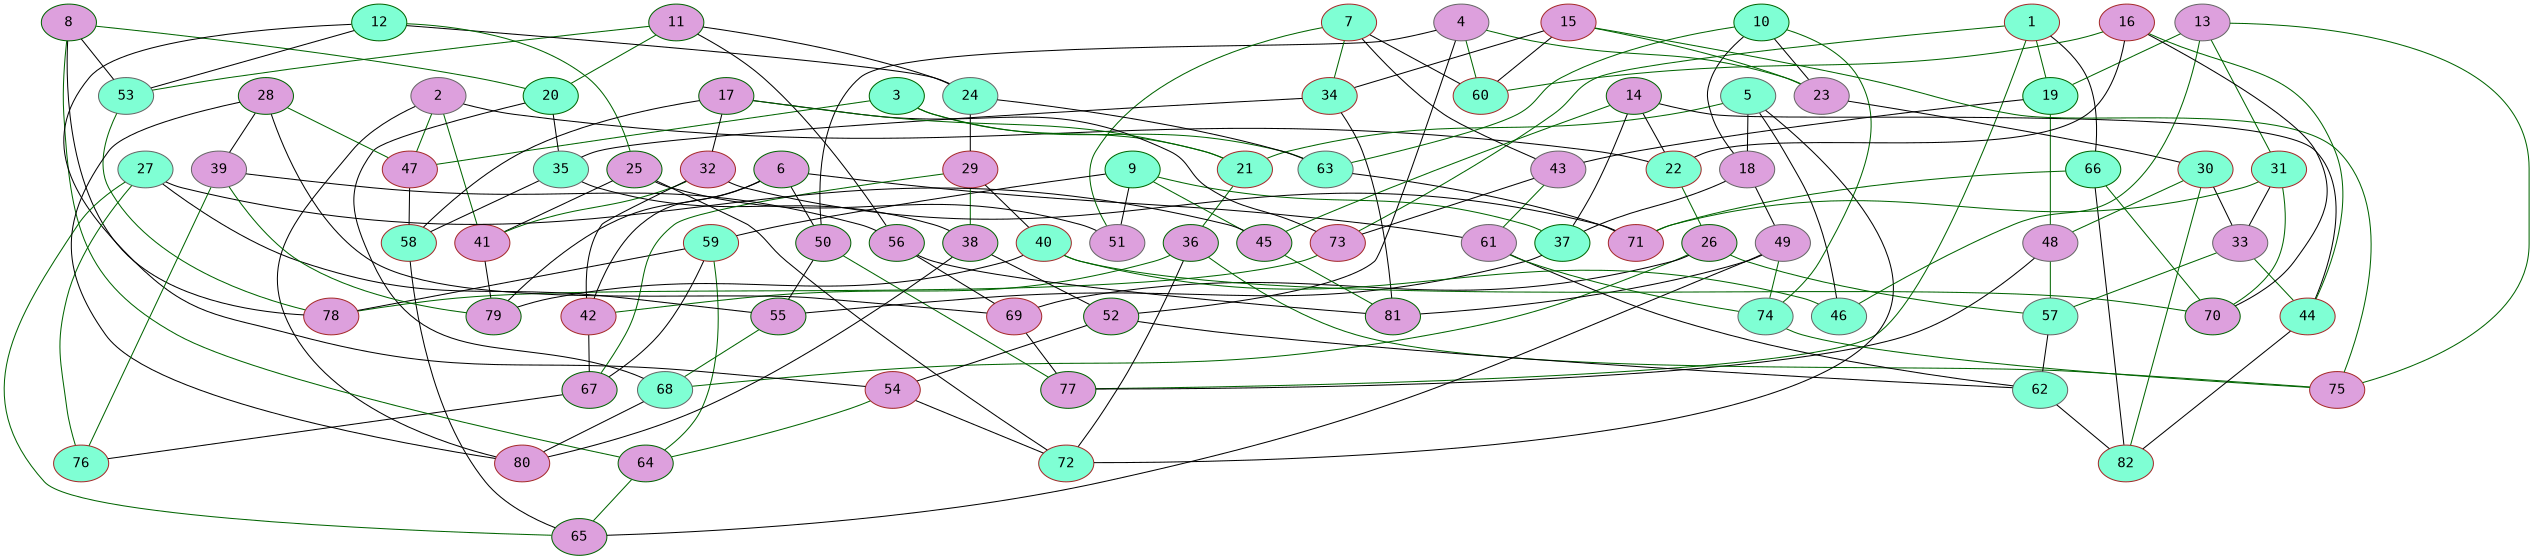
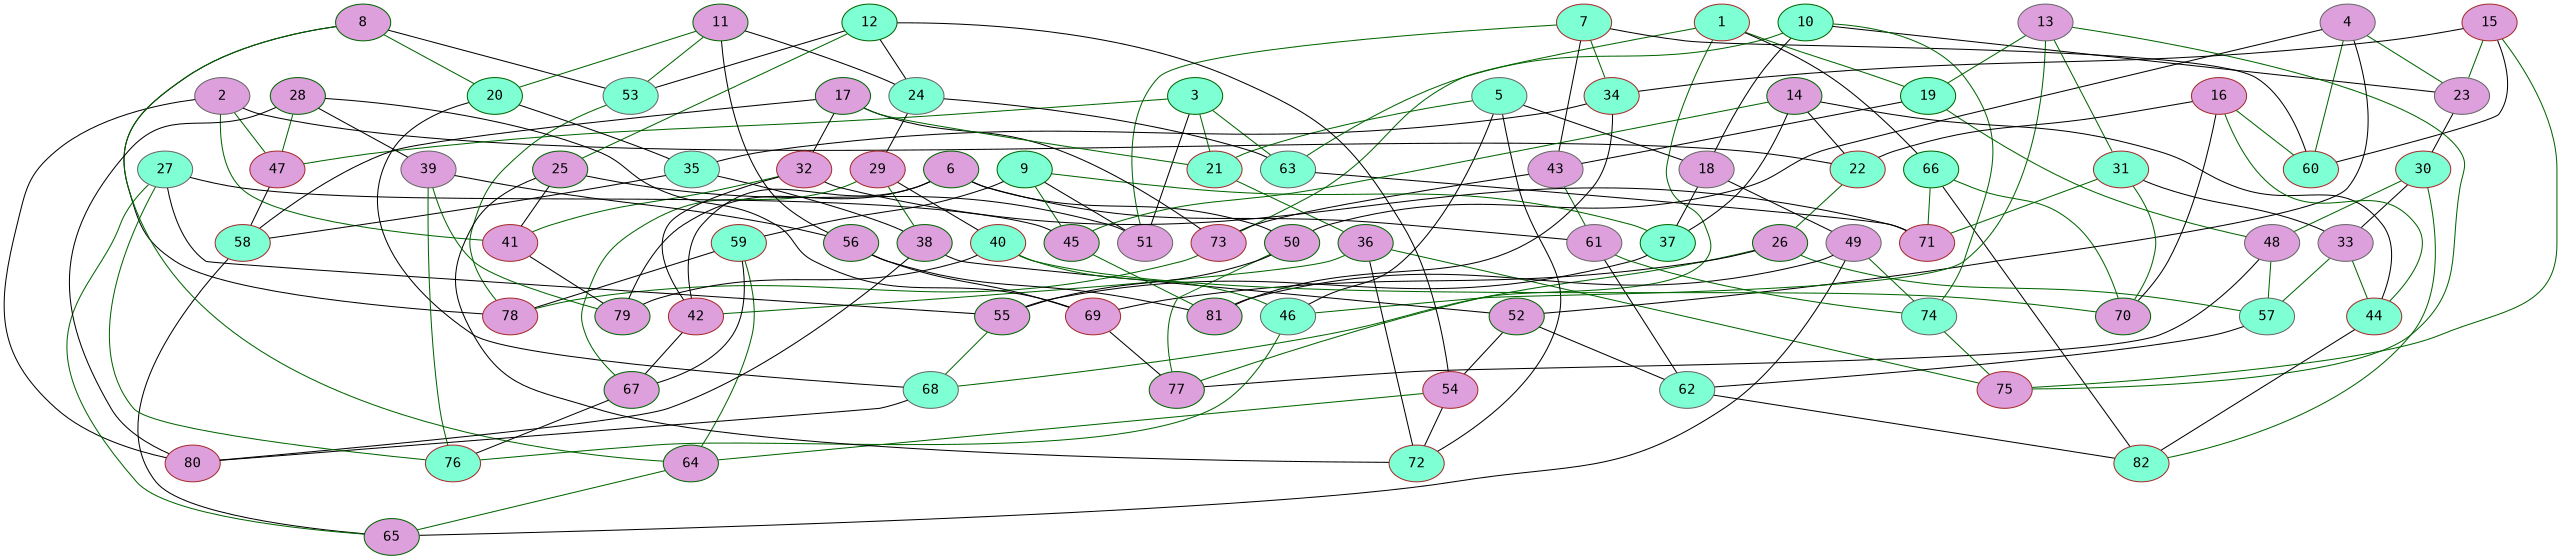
none -> (1170, 169)
none -> (962, 444)
